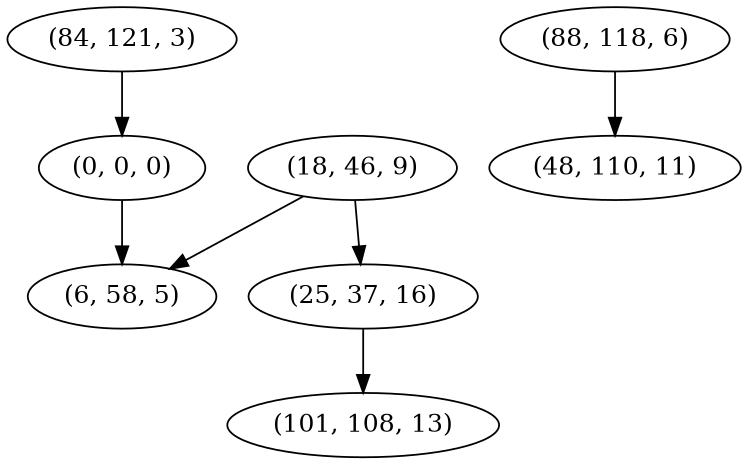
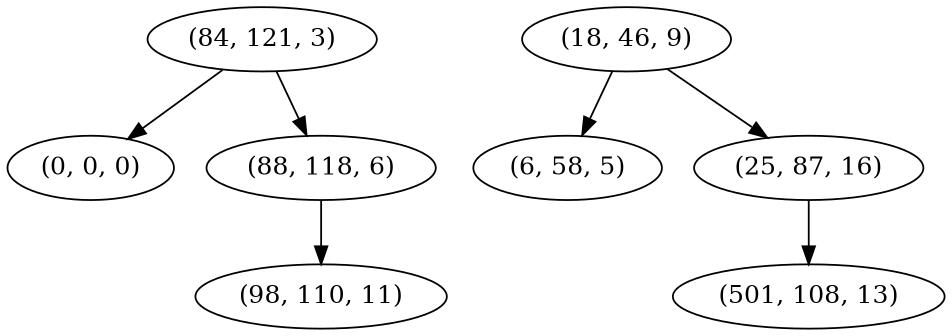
none -> (288, 95)
(615, 168) -> (321, 296)
(122, 223) -> none
(363, 296) -> (809, 168)
(363, 425) -> (809, 296)
